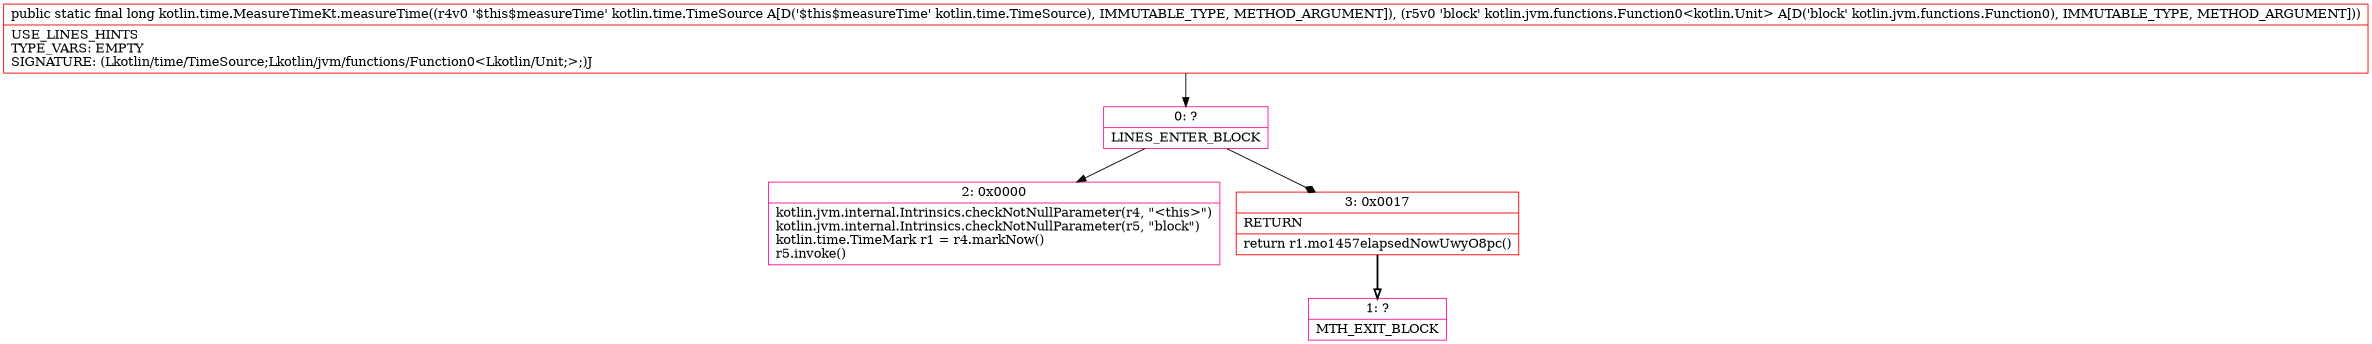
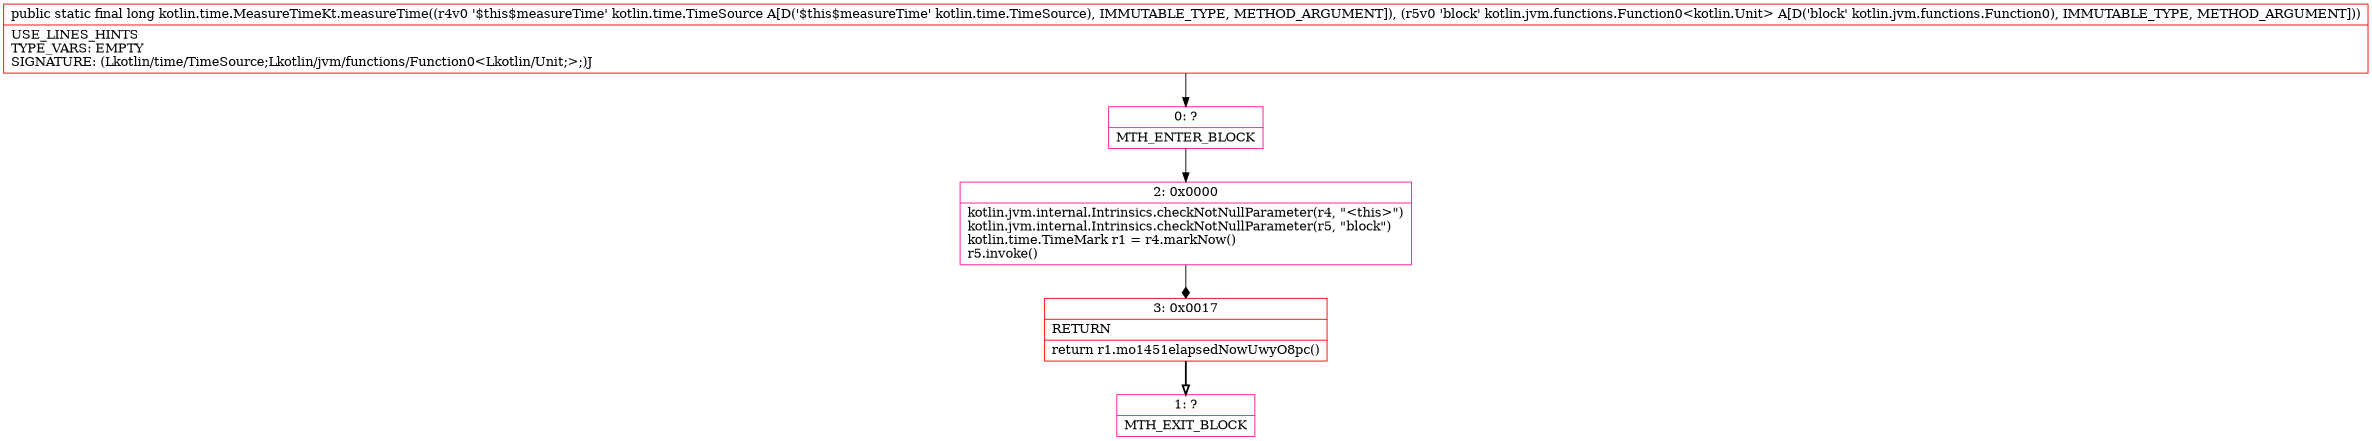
(1186, 138) -> (1186, 138)
(1266, 168) -> (1186, 276)
(1377, 244) -> (1186, 350)
